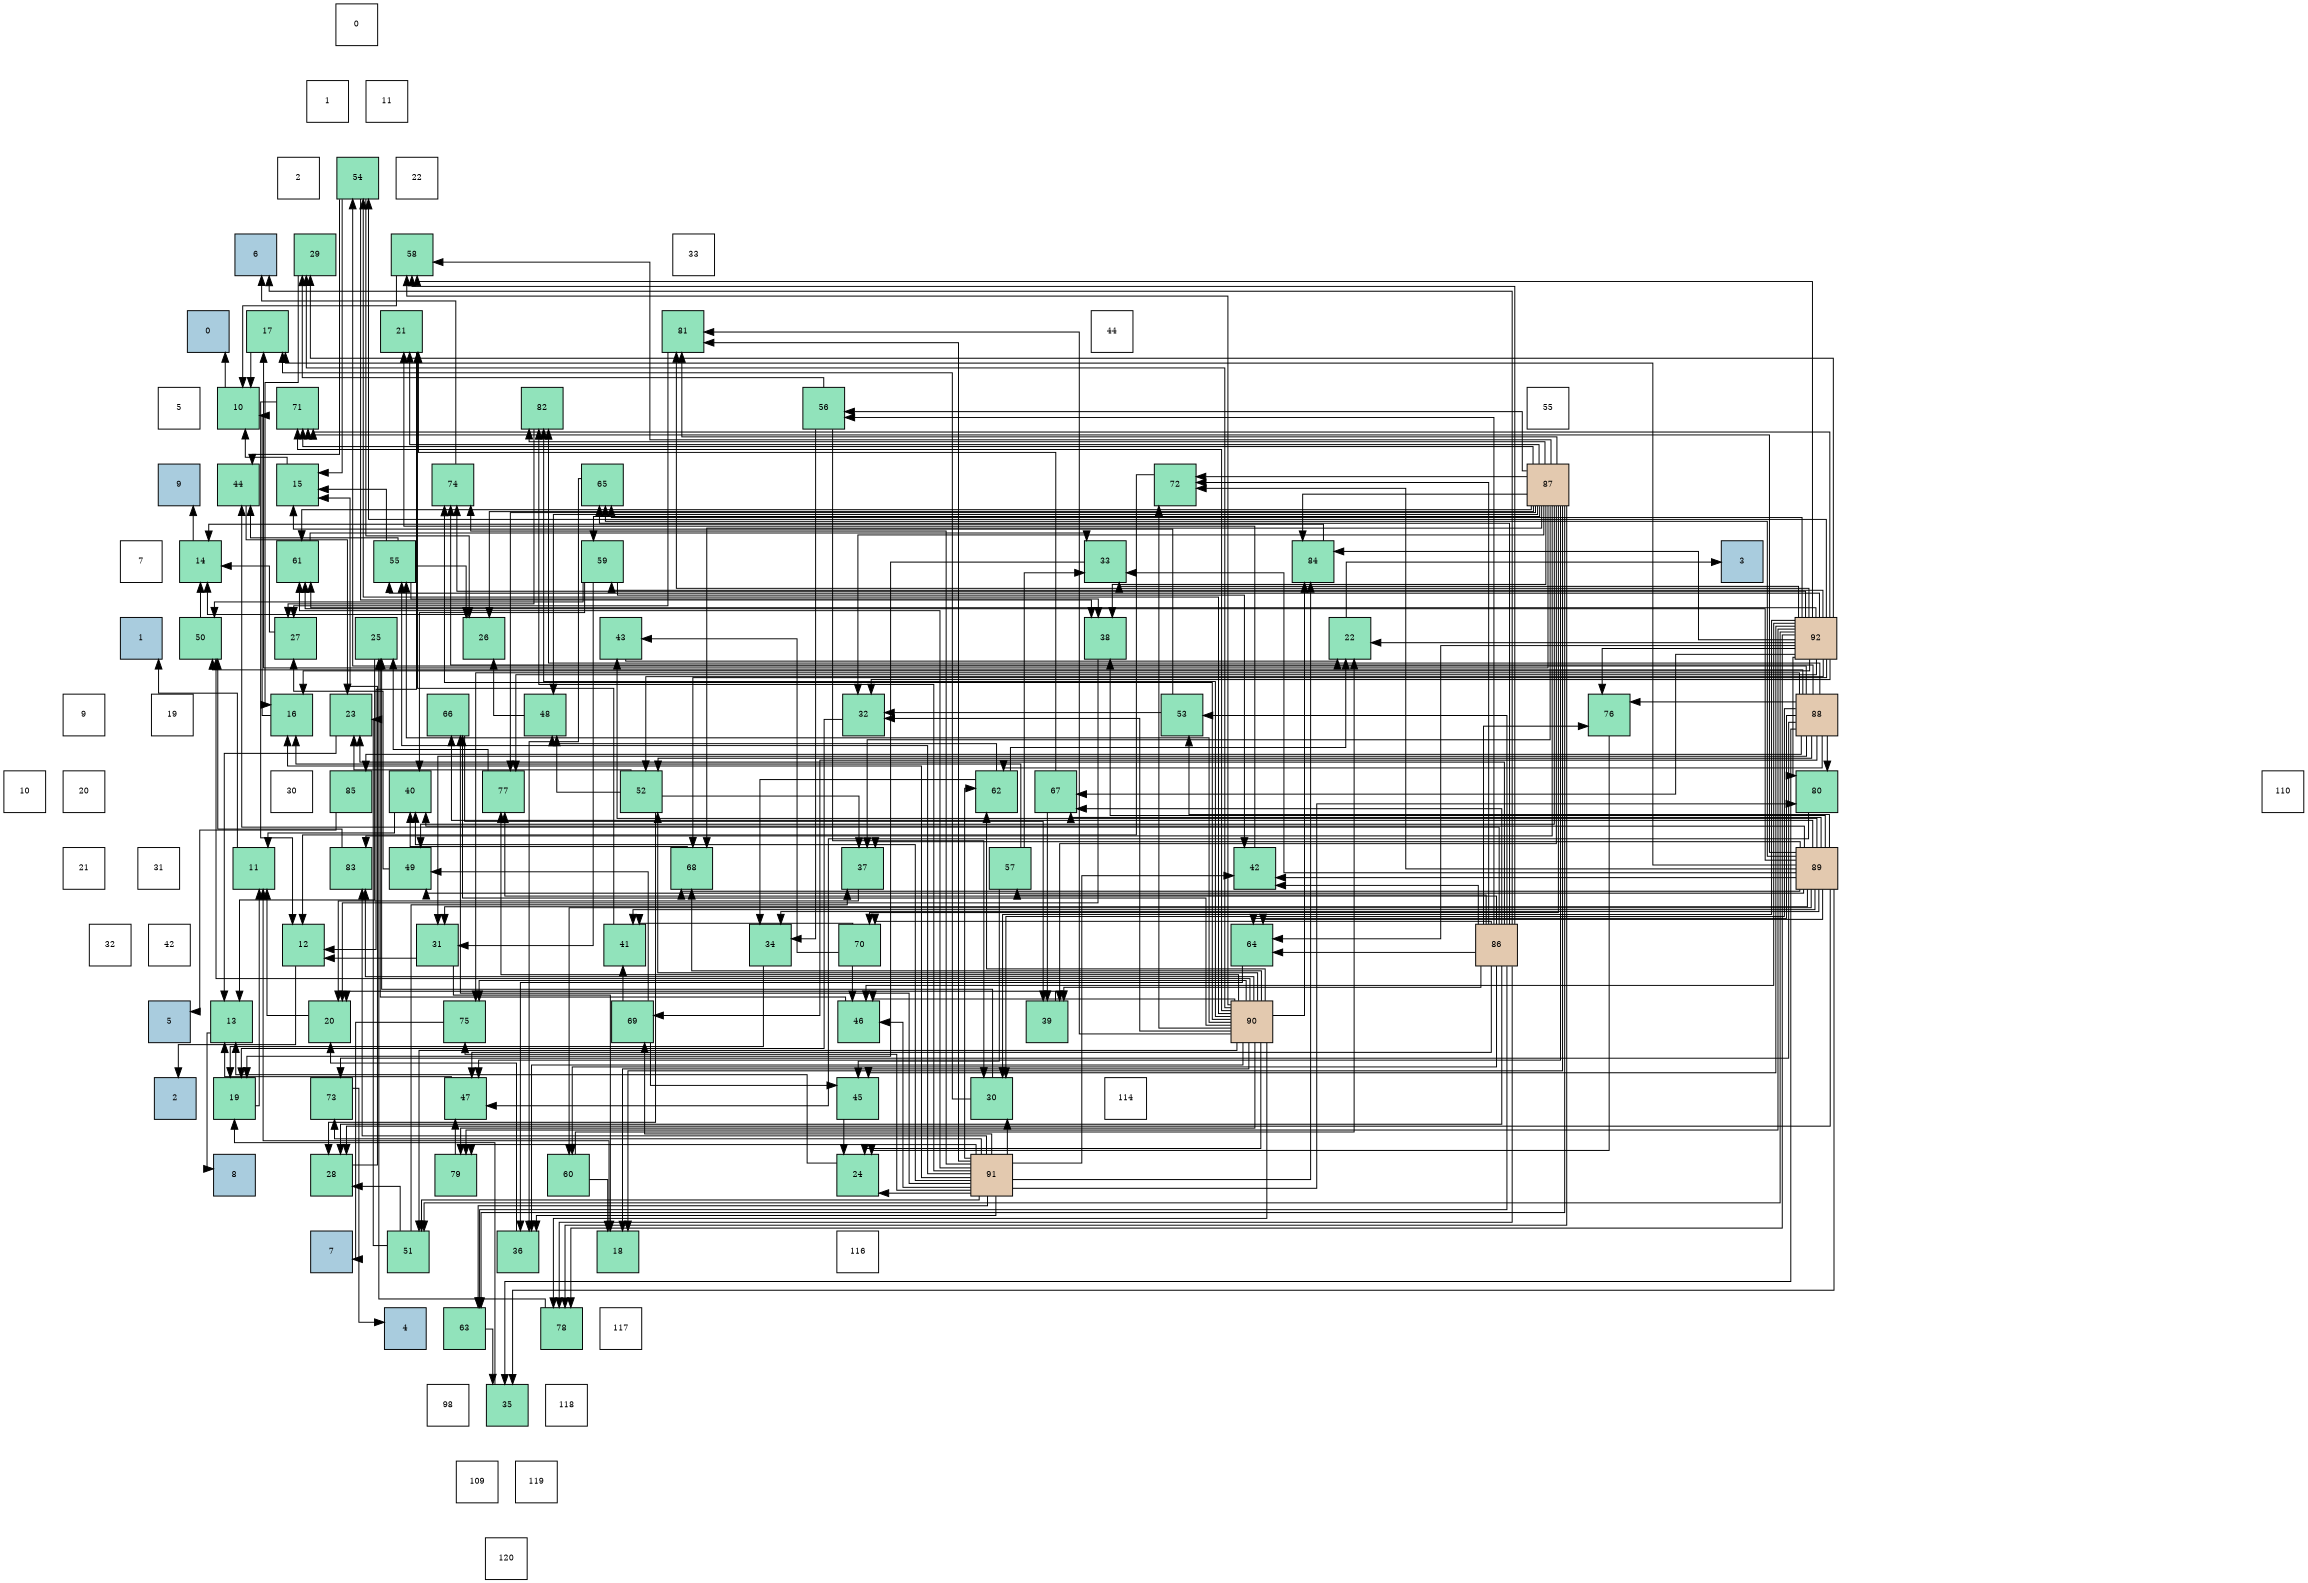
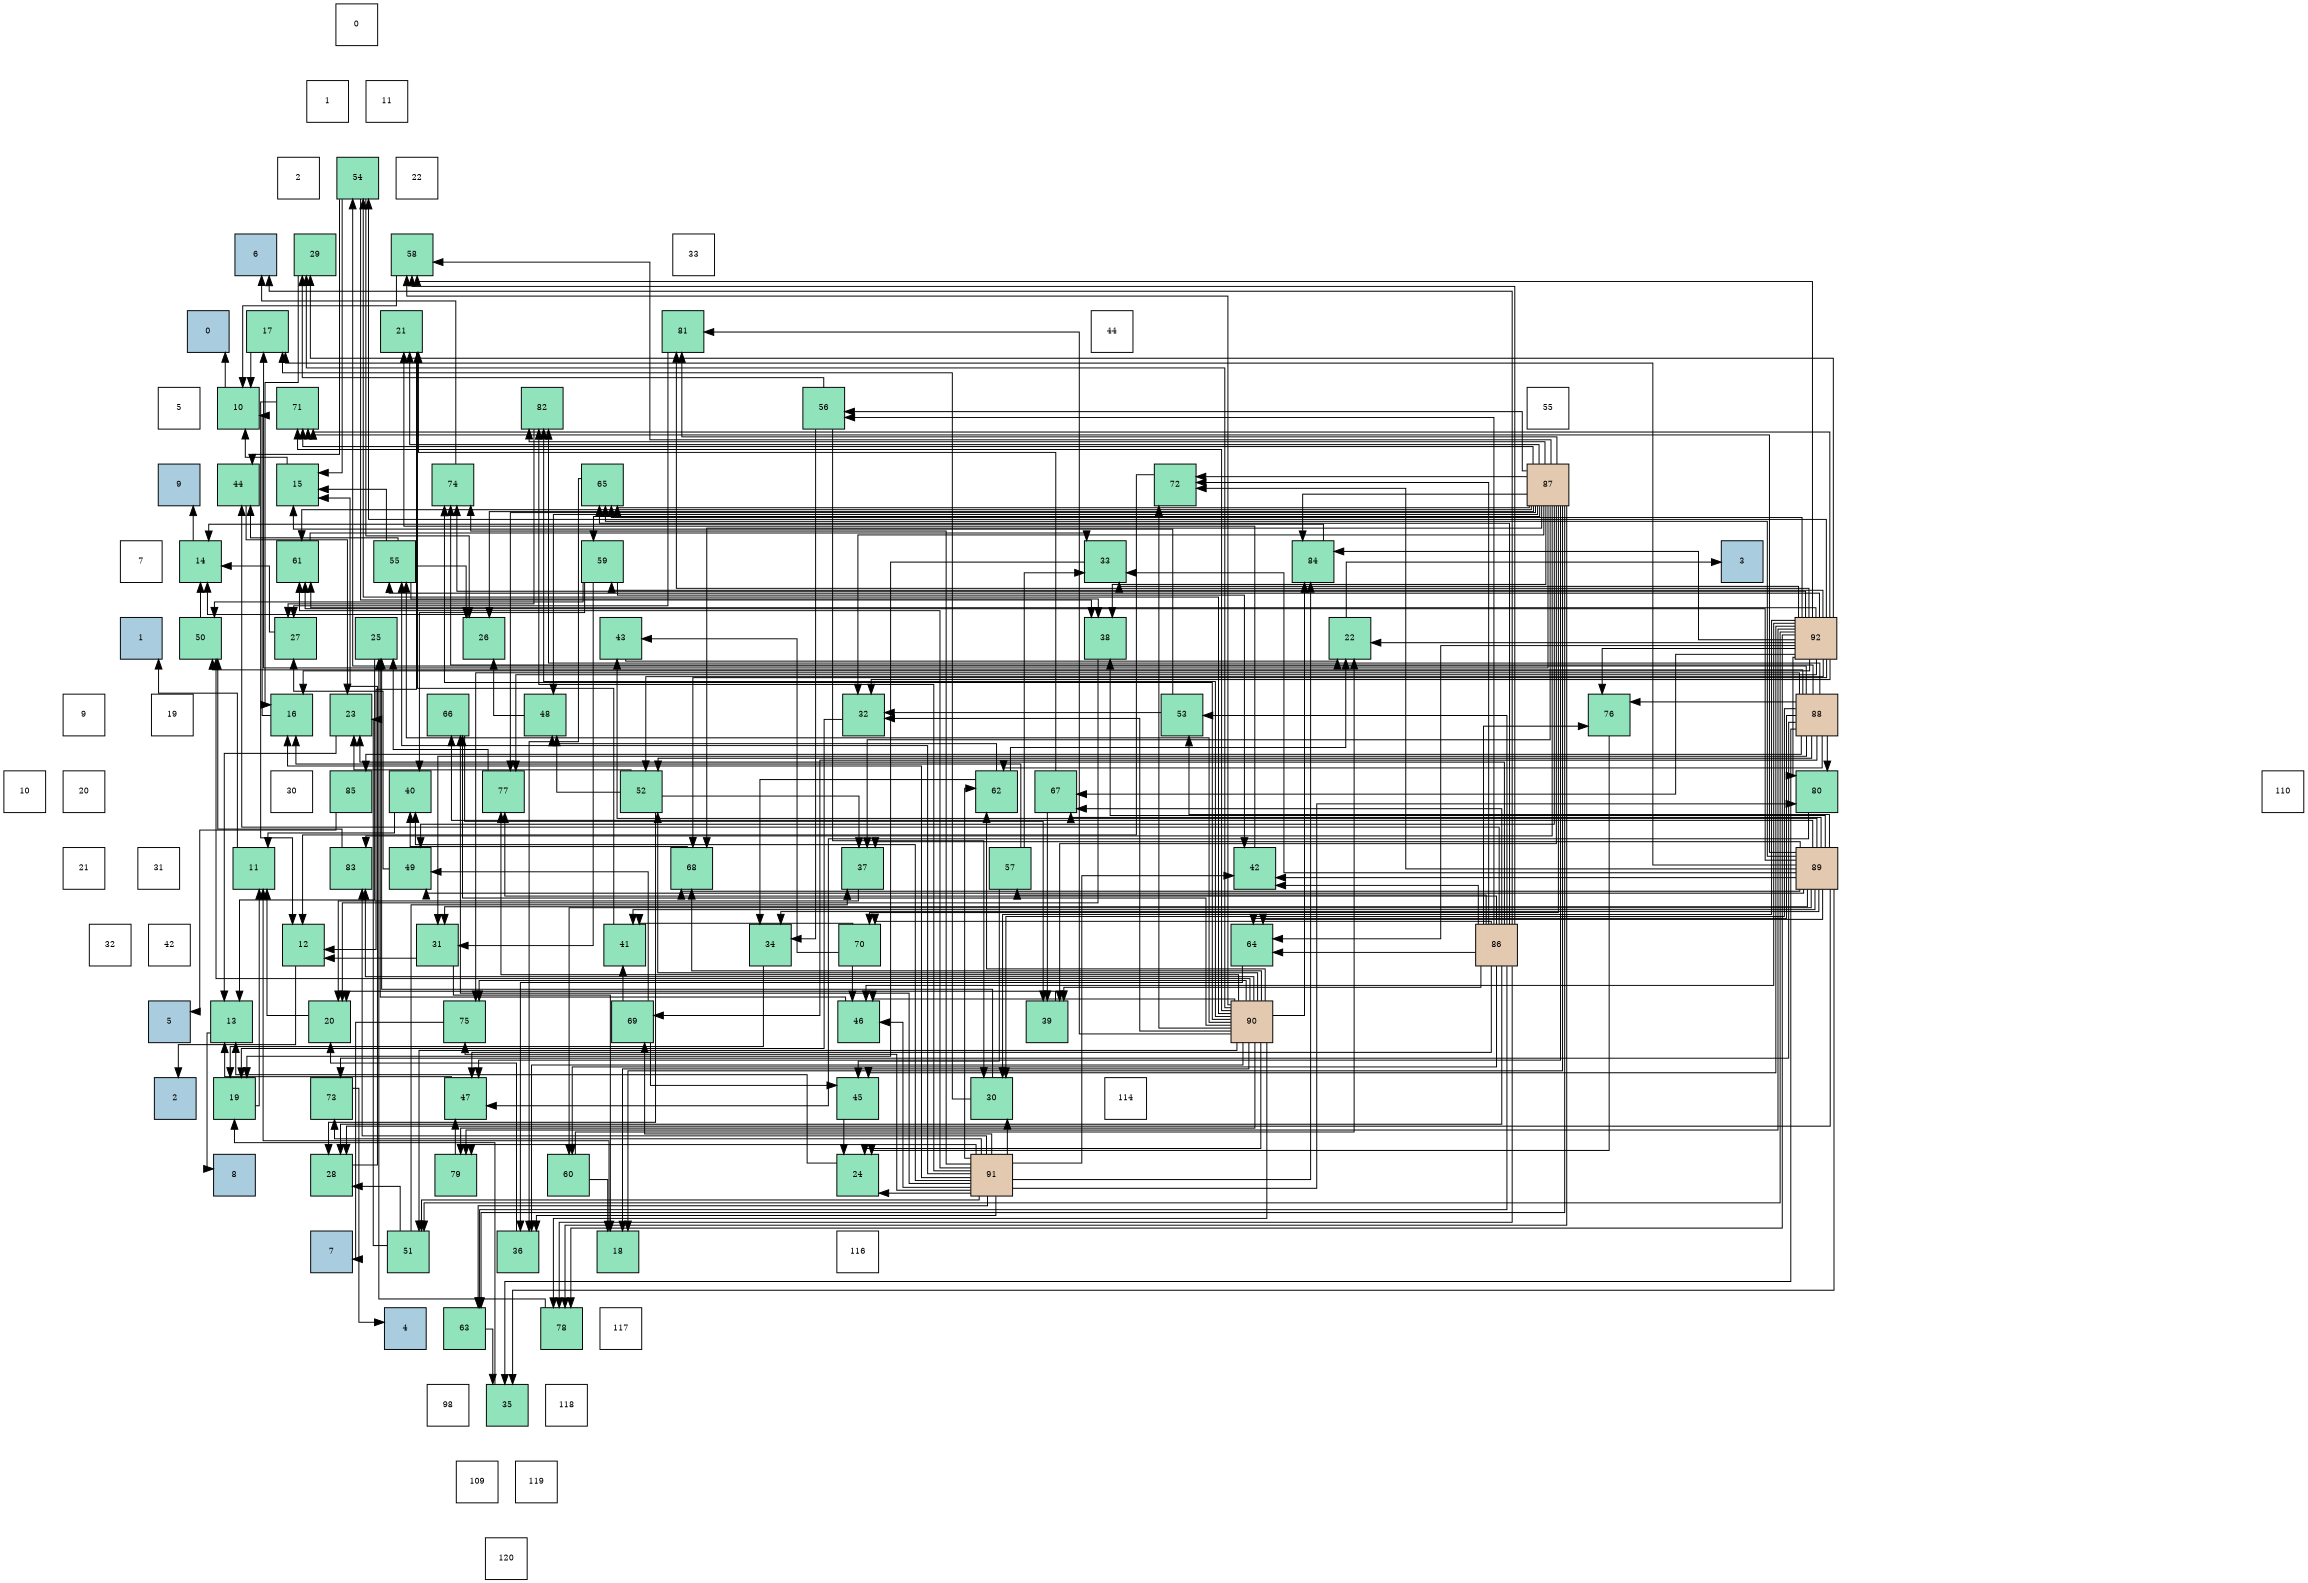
none -> (1074, 508)
(958, 636) -> none
(1124, 826) -> none
